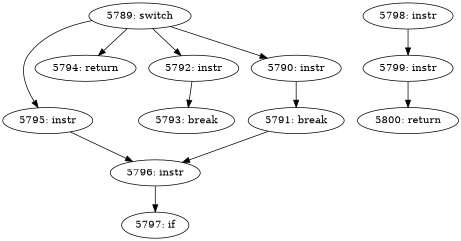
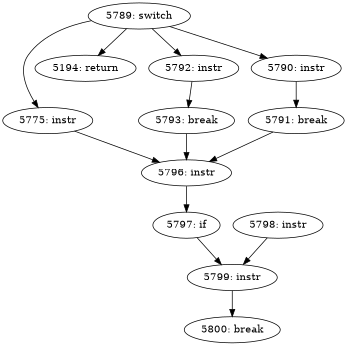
(86, 68) -> (86, 68)
(48, 121) -> (48, 121)
(408, 121) -> (232, 330)
none -> (186, 143)
none -> (207, 248)
